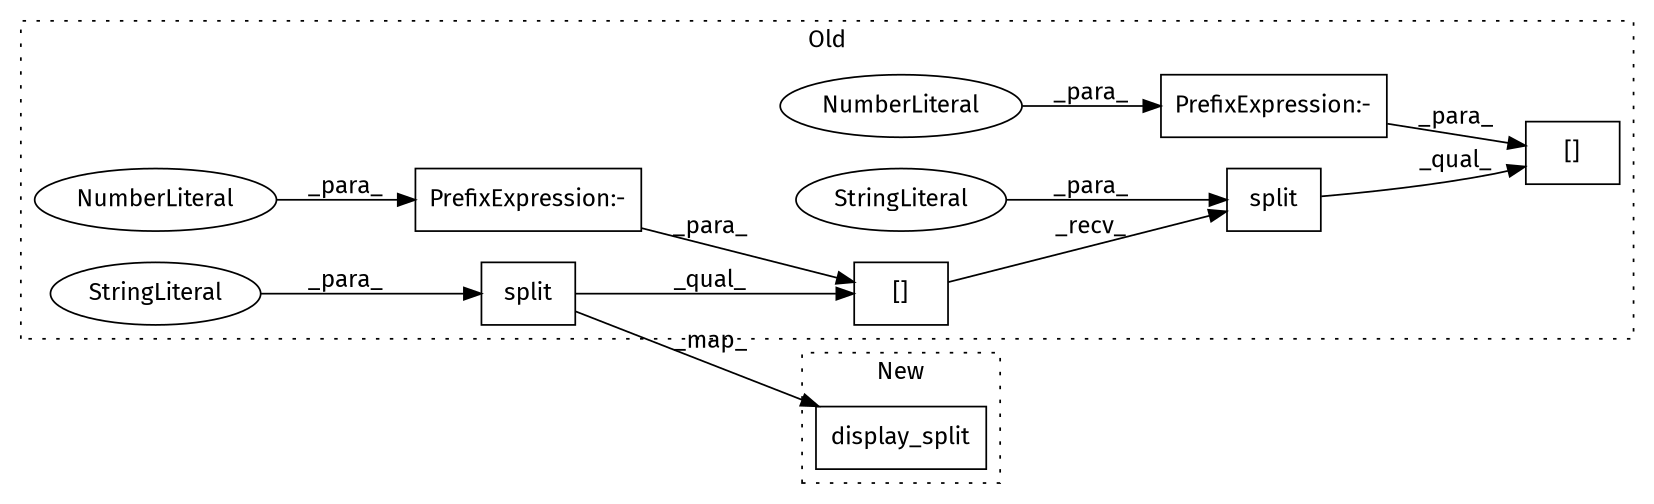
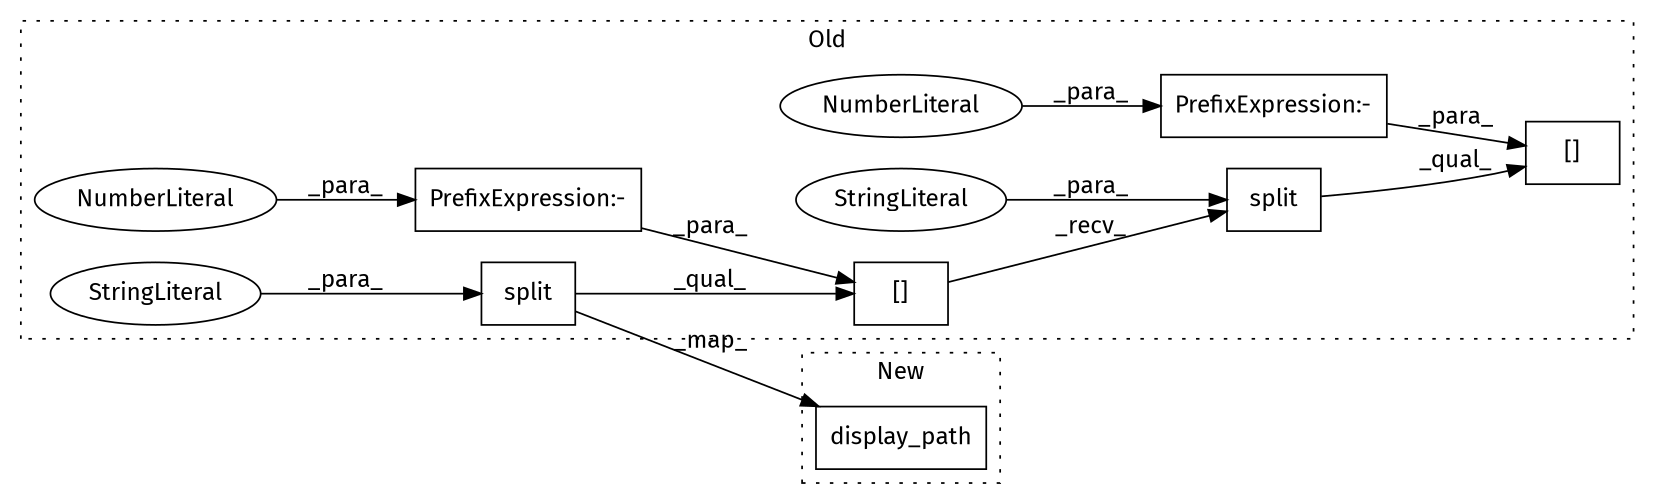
(901, 438) -> (901, 438)
